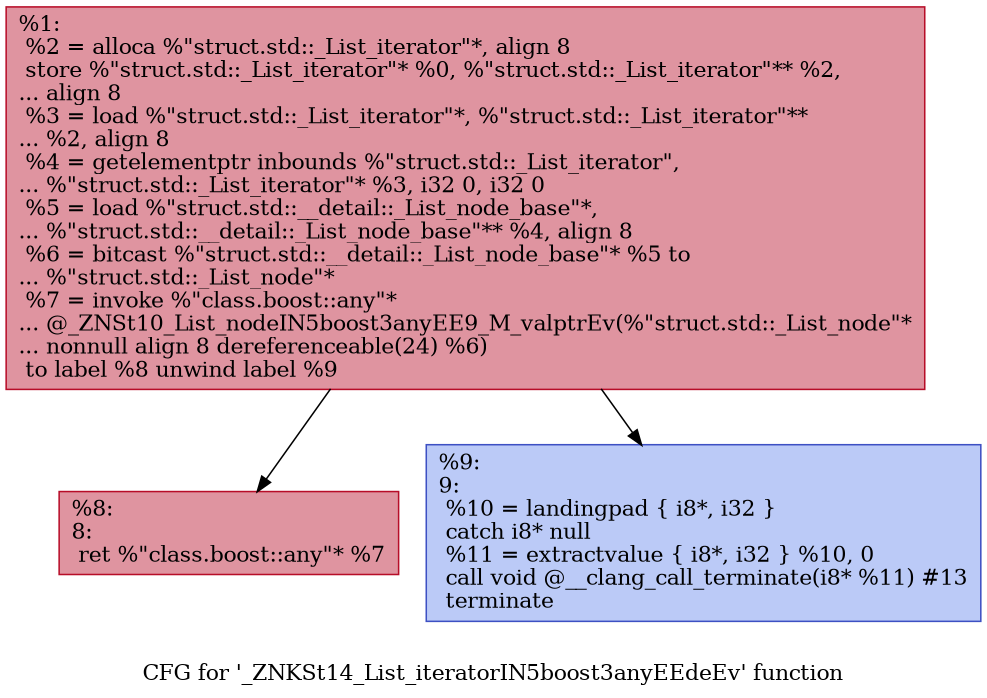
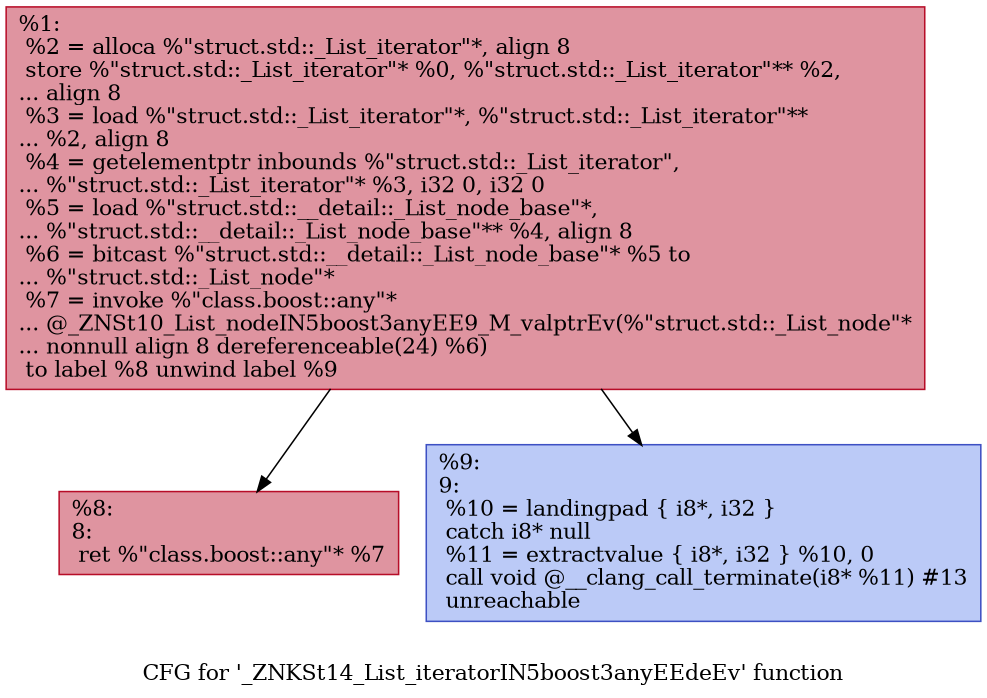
(497, 601) -> (510, 601)
